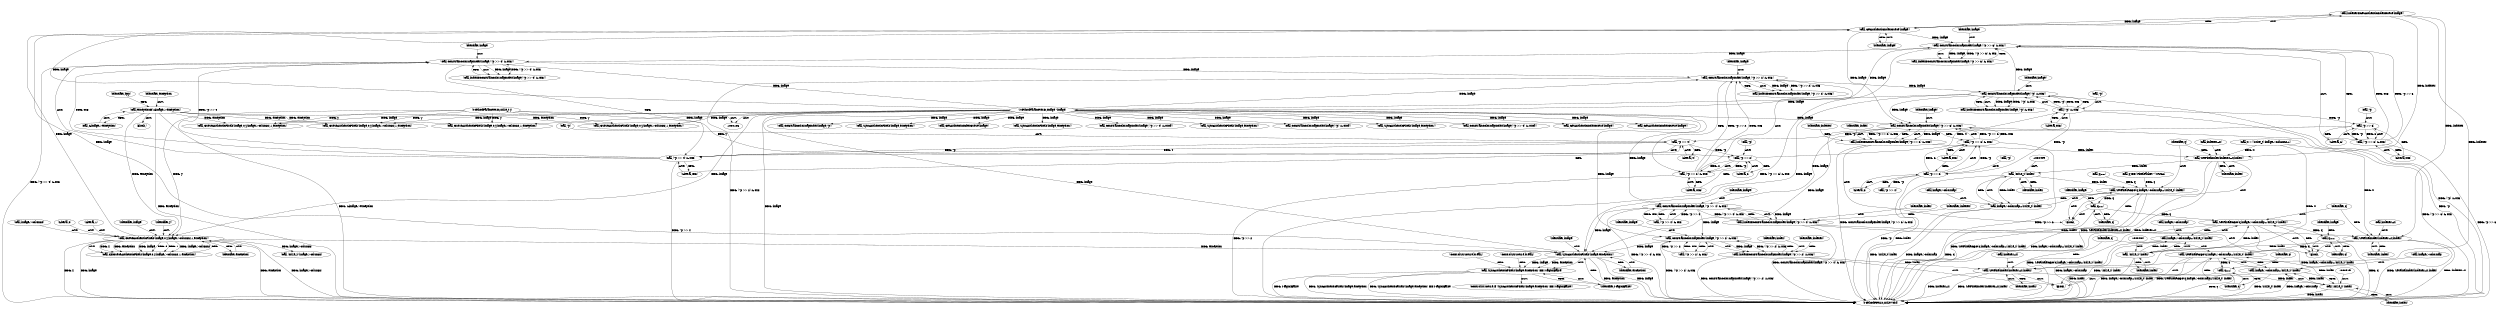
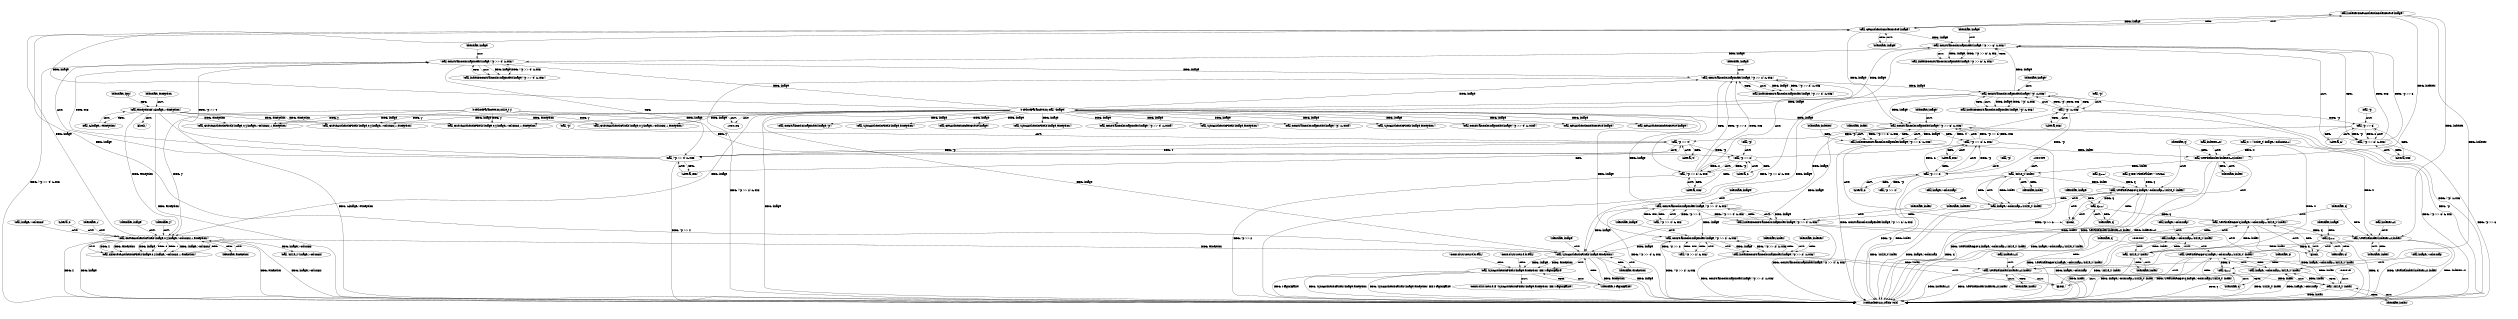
(1042, 110) -> (1042, 110)
(91, 223) -> (91, 223)
(1880, 303) -> (1880, 303)
